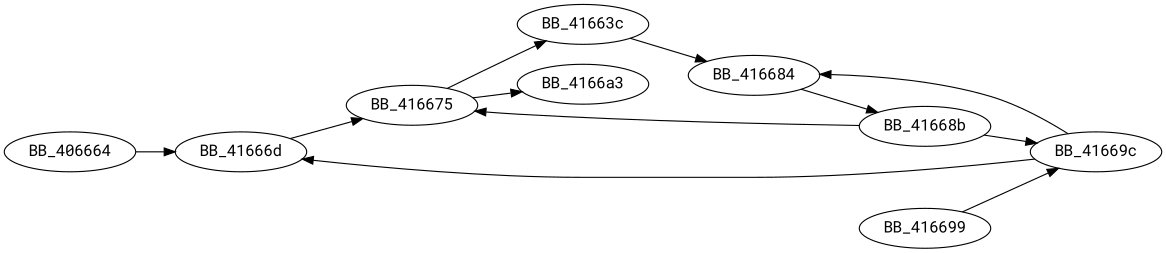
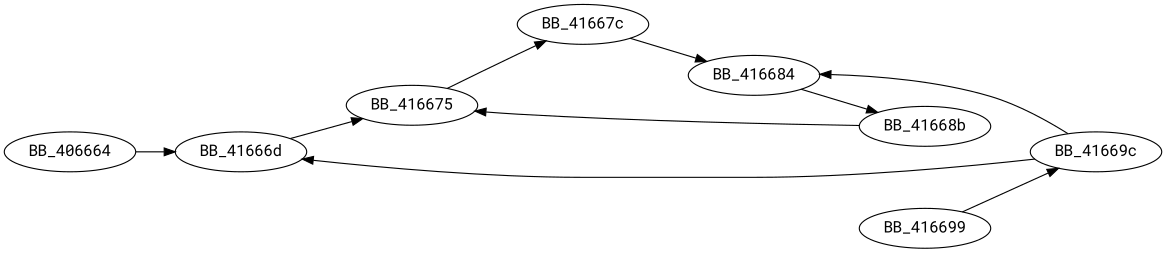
(583, 24) -> (583, 24)
(583, 84) -> none
(1005, 138) -> none
